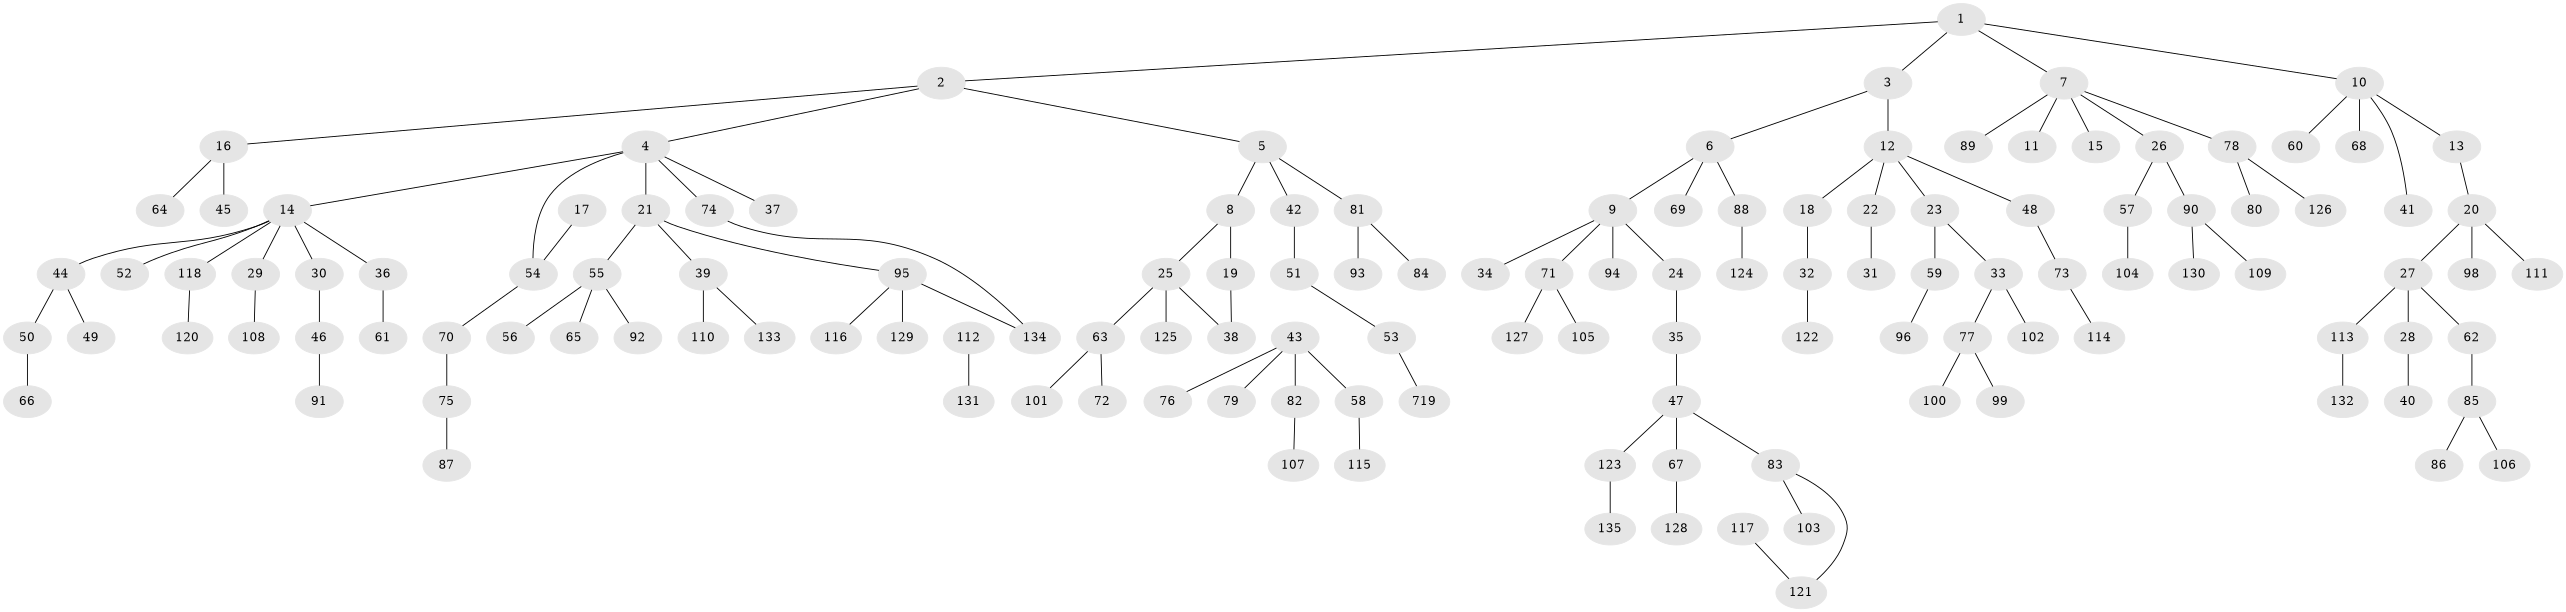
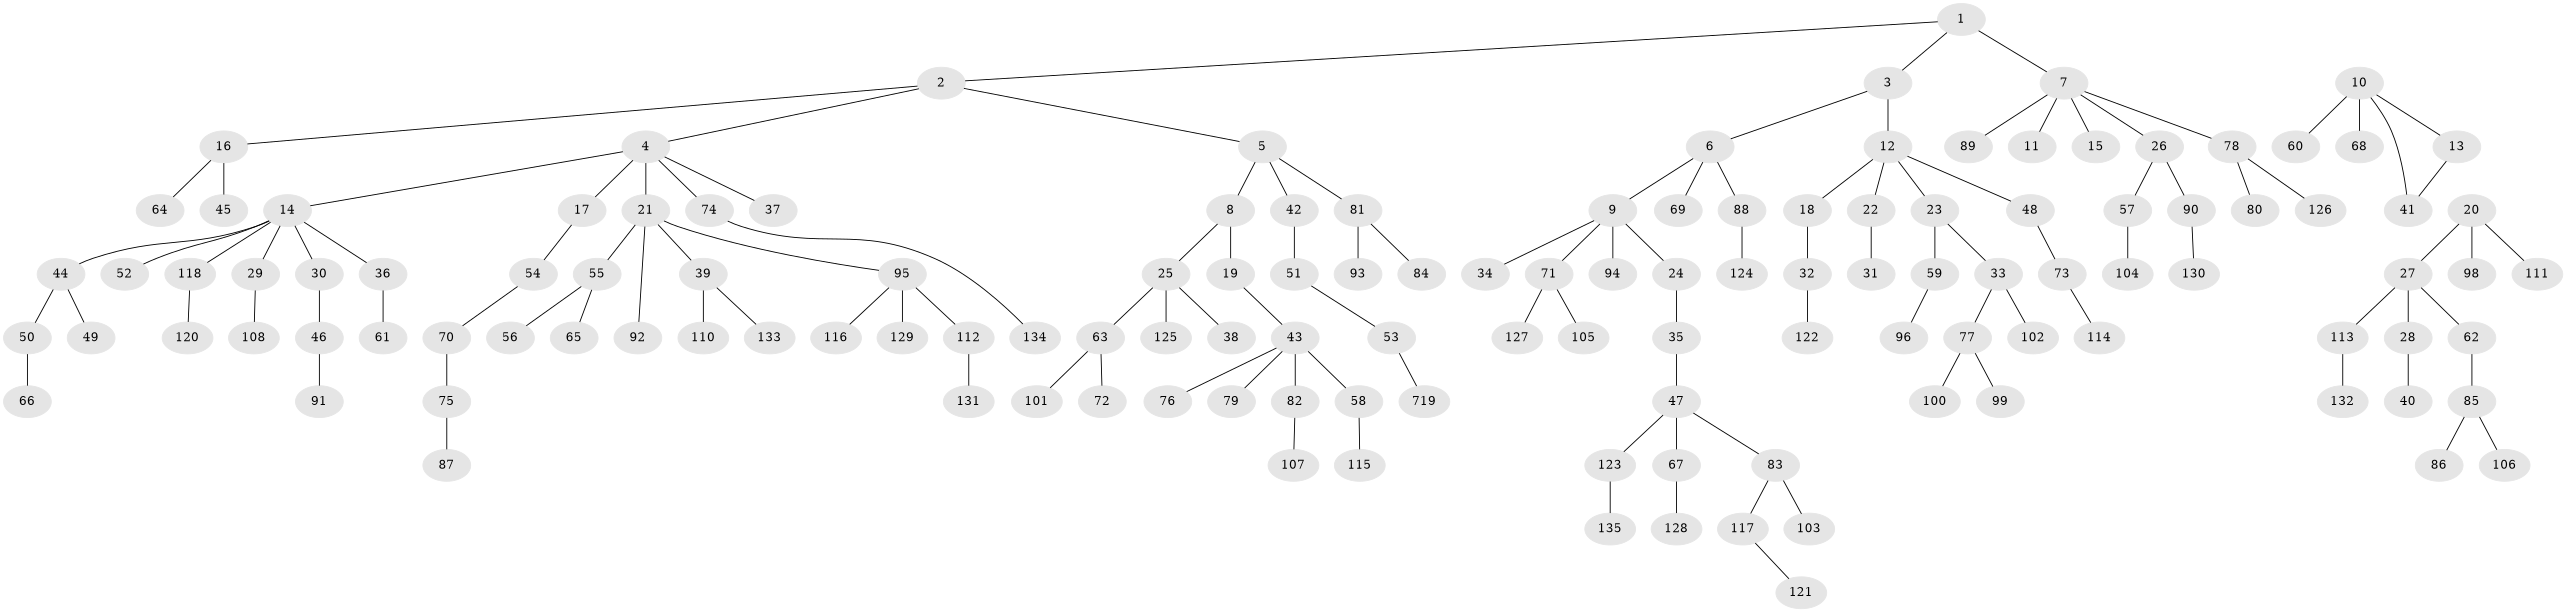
(2161, 51) -> none
(2464, 179) -> (2433, 179)
(557, 188) -> (614, 179)
(2260, 274) -> none
(618, 306) -> (642, 274)
(968, 306) -> (936, 306)
(1231, 306) -> (1263, 306)
(1846, 520) -> (1759, 497)
